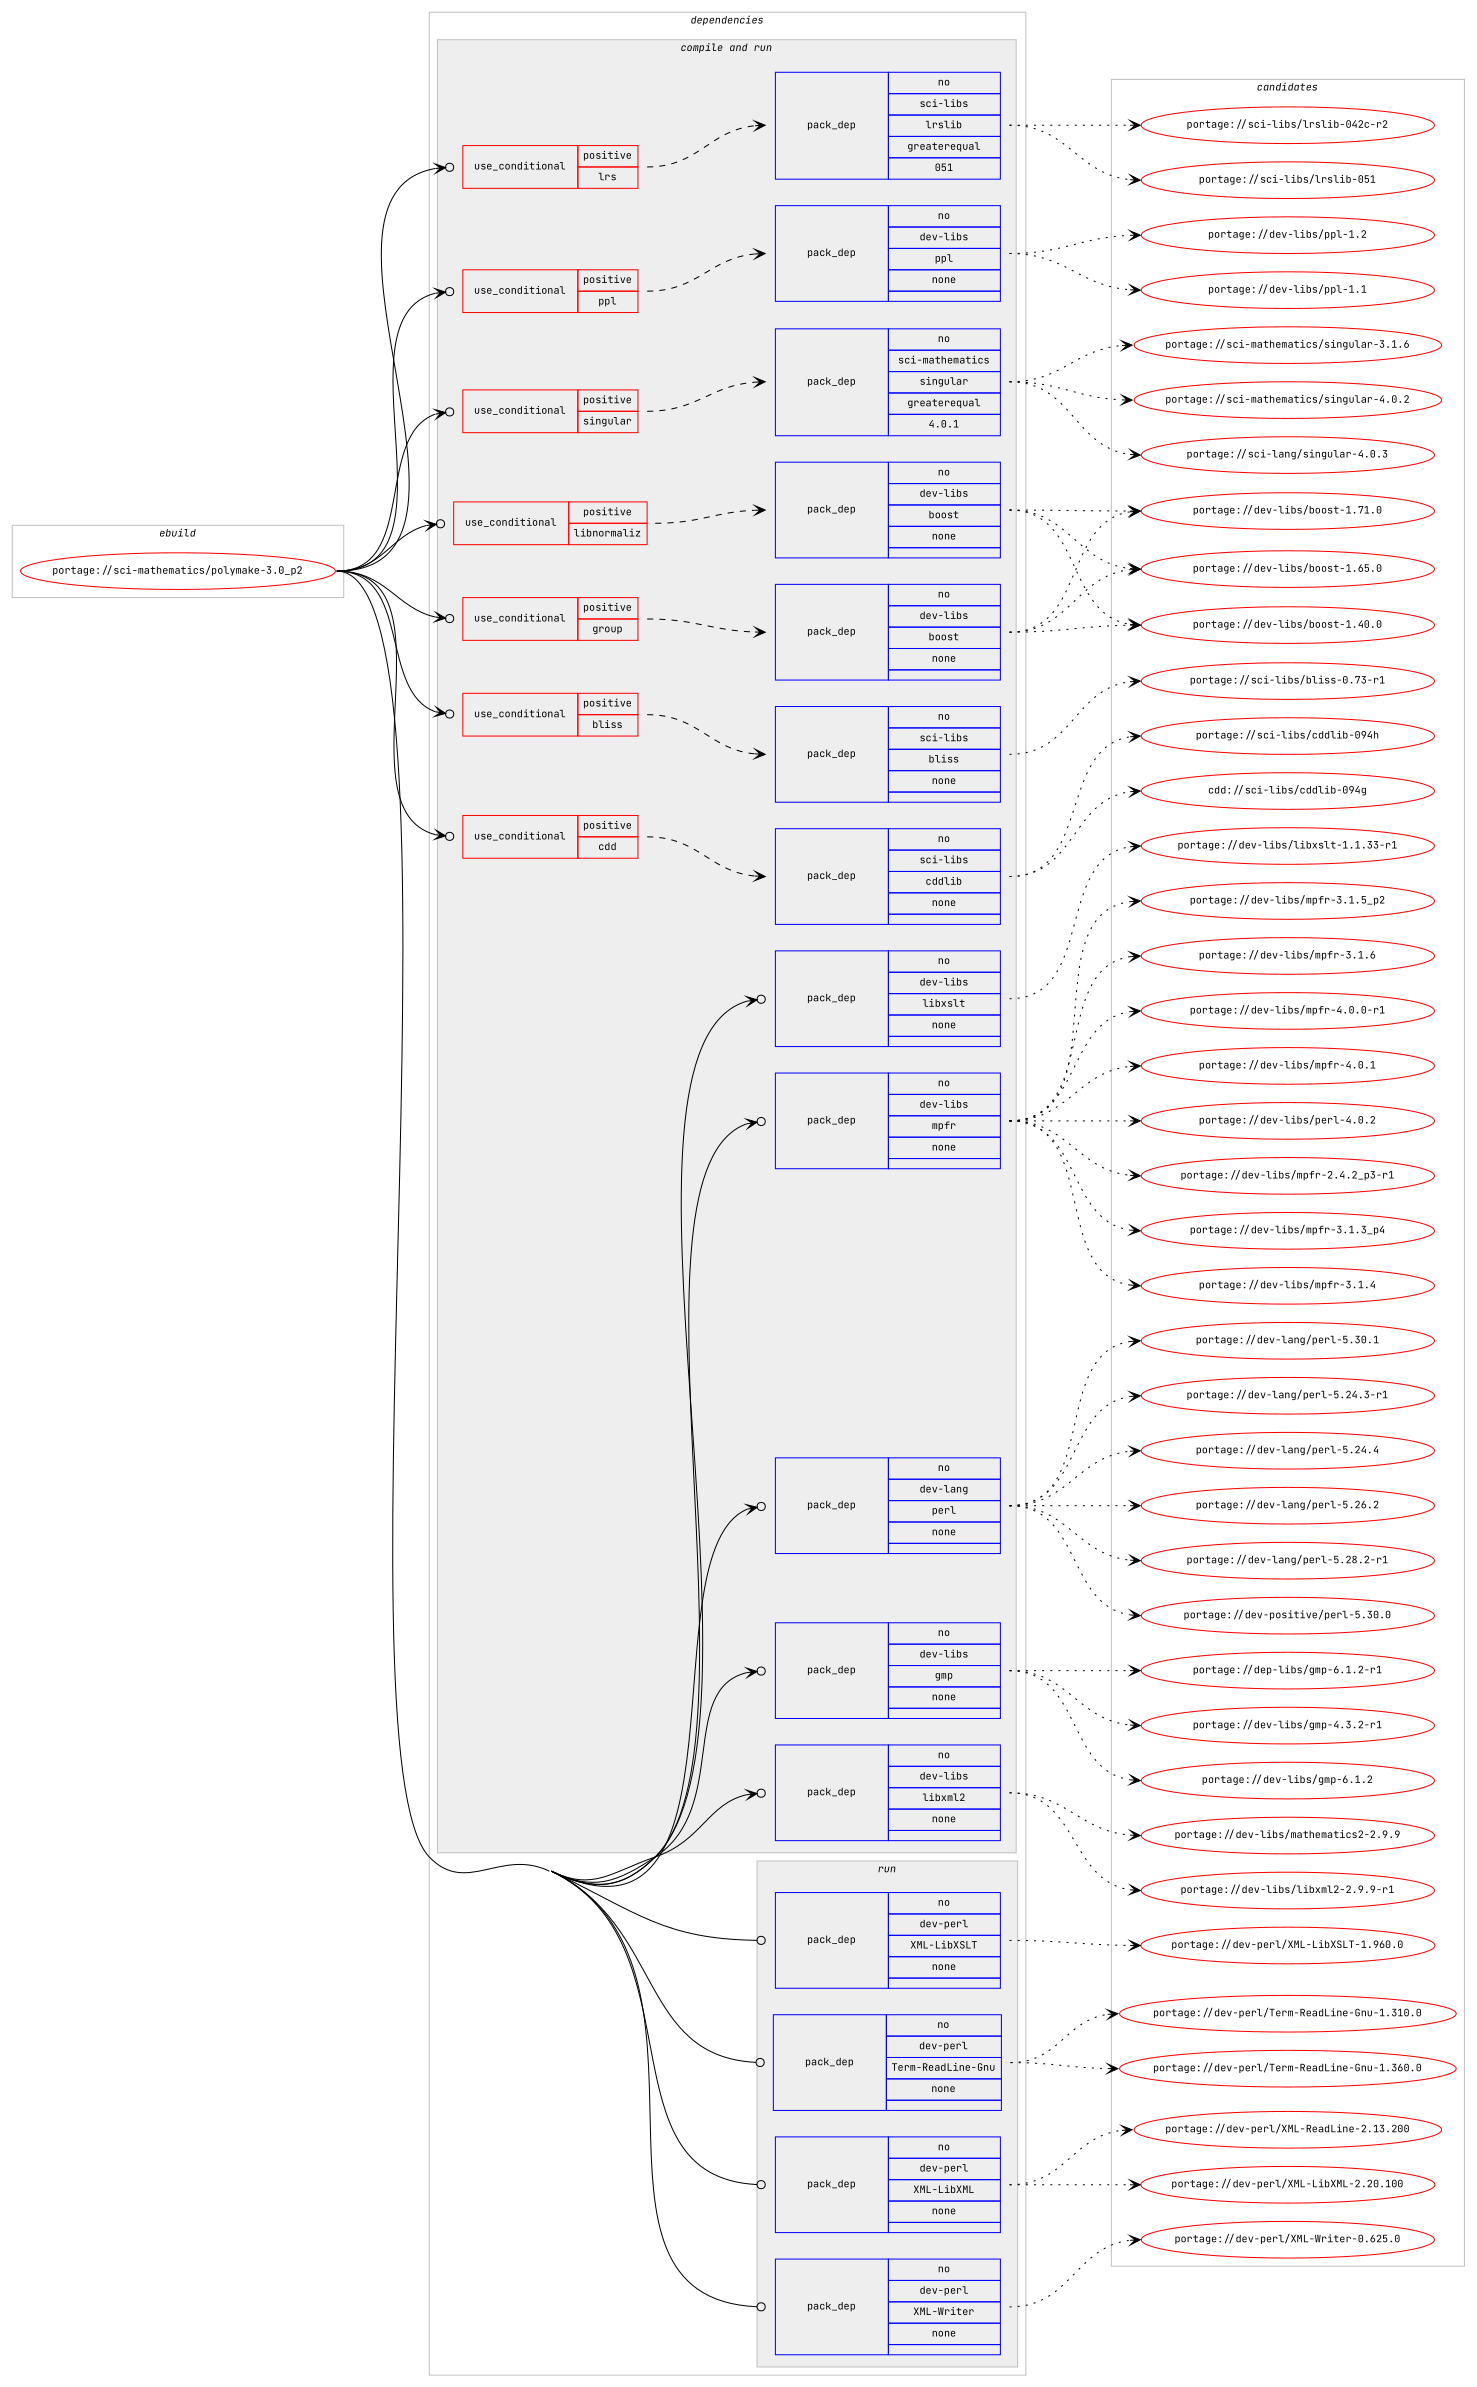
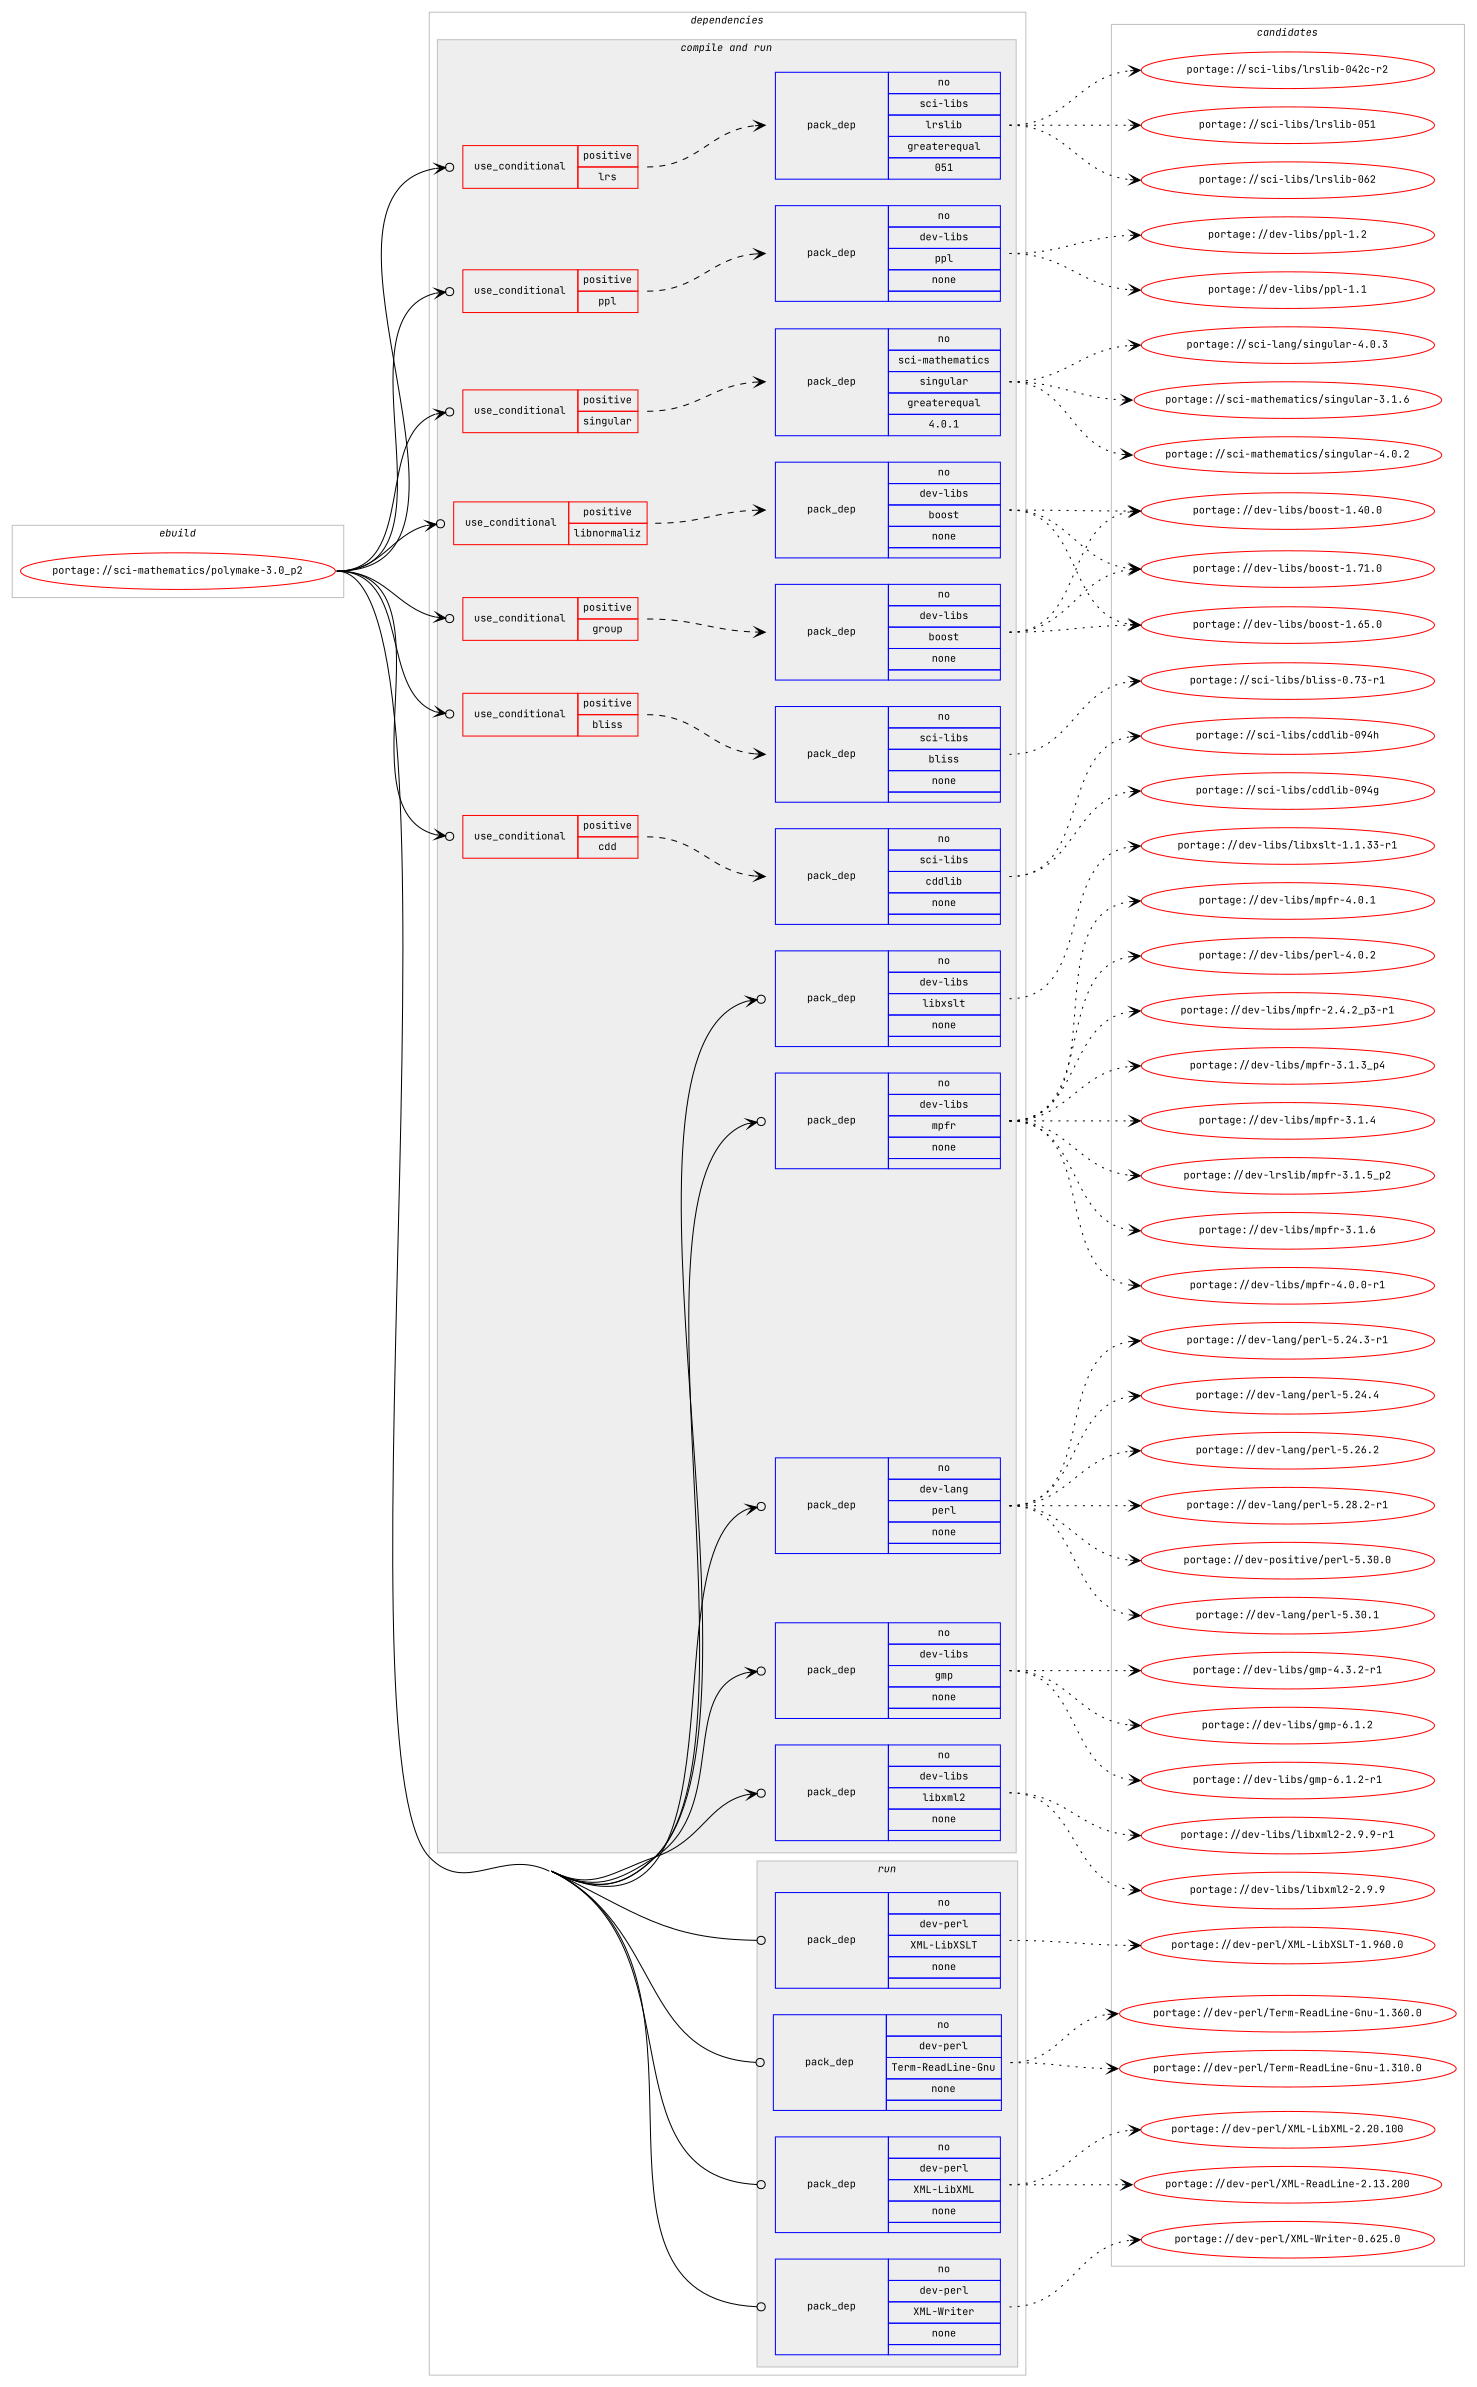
none -> (1288, 180)
(1288, 791) -> (1288, 791)
(1288, 901) -> (1288, 1176)
(1288, 1671) -> (1288, 1781)
(1288, 1836) -> (1288, 1891)
